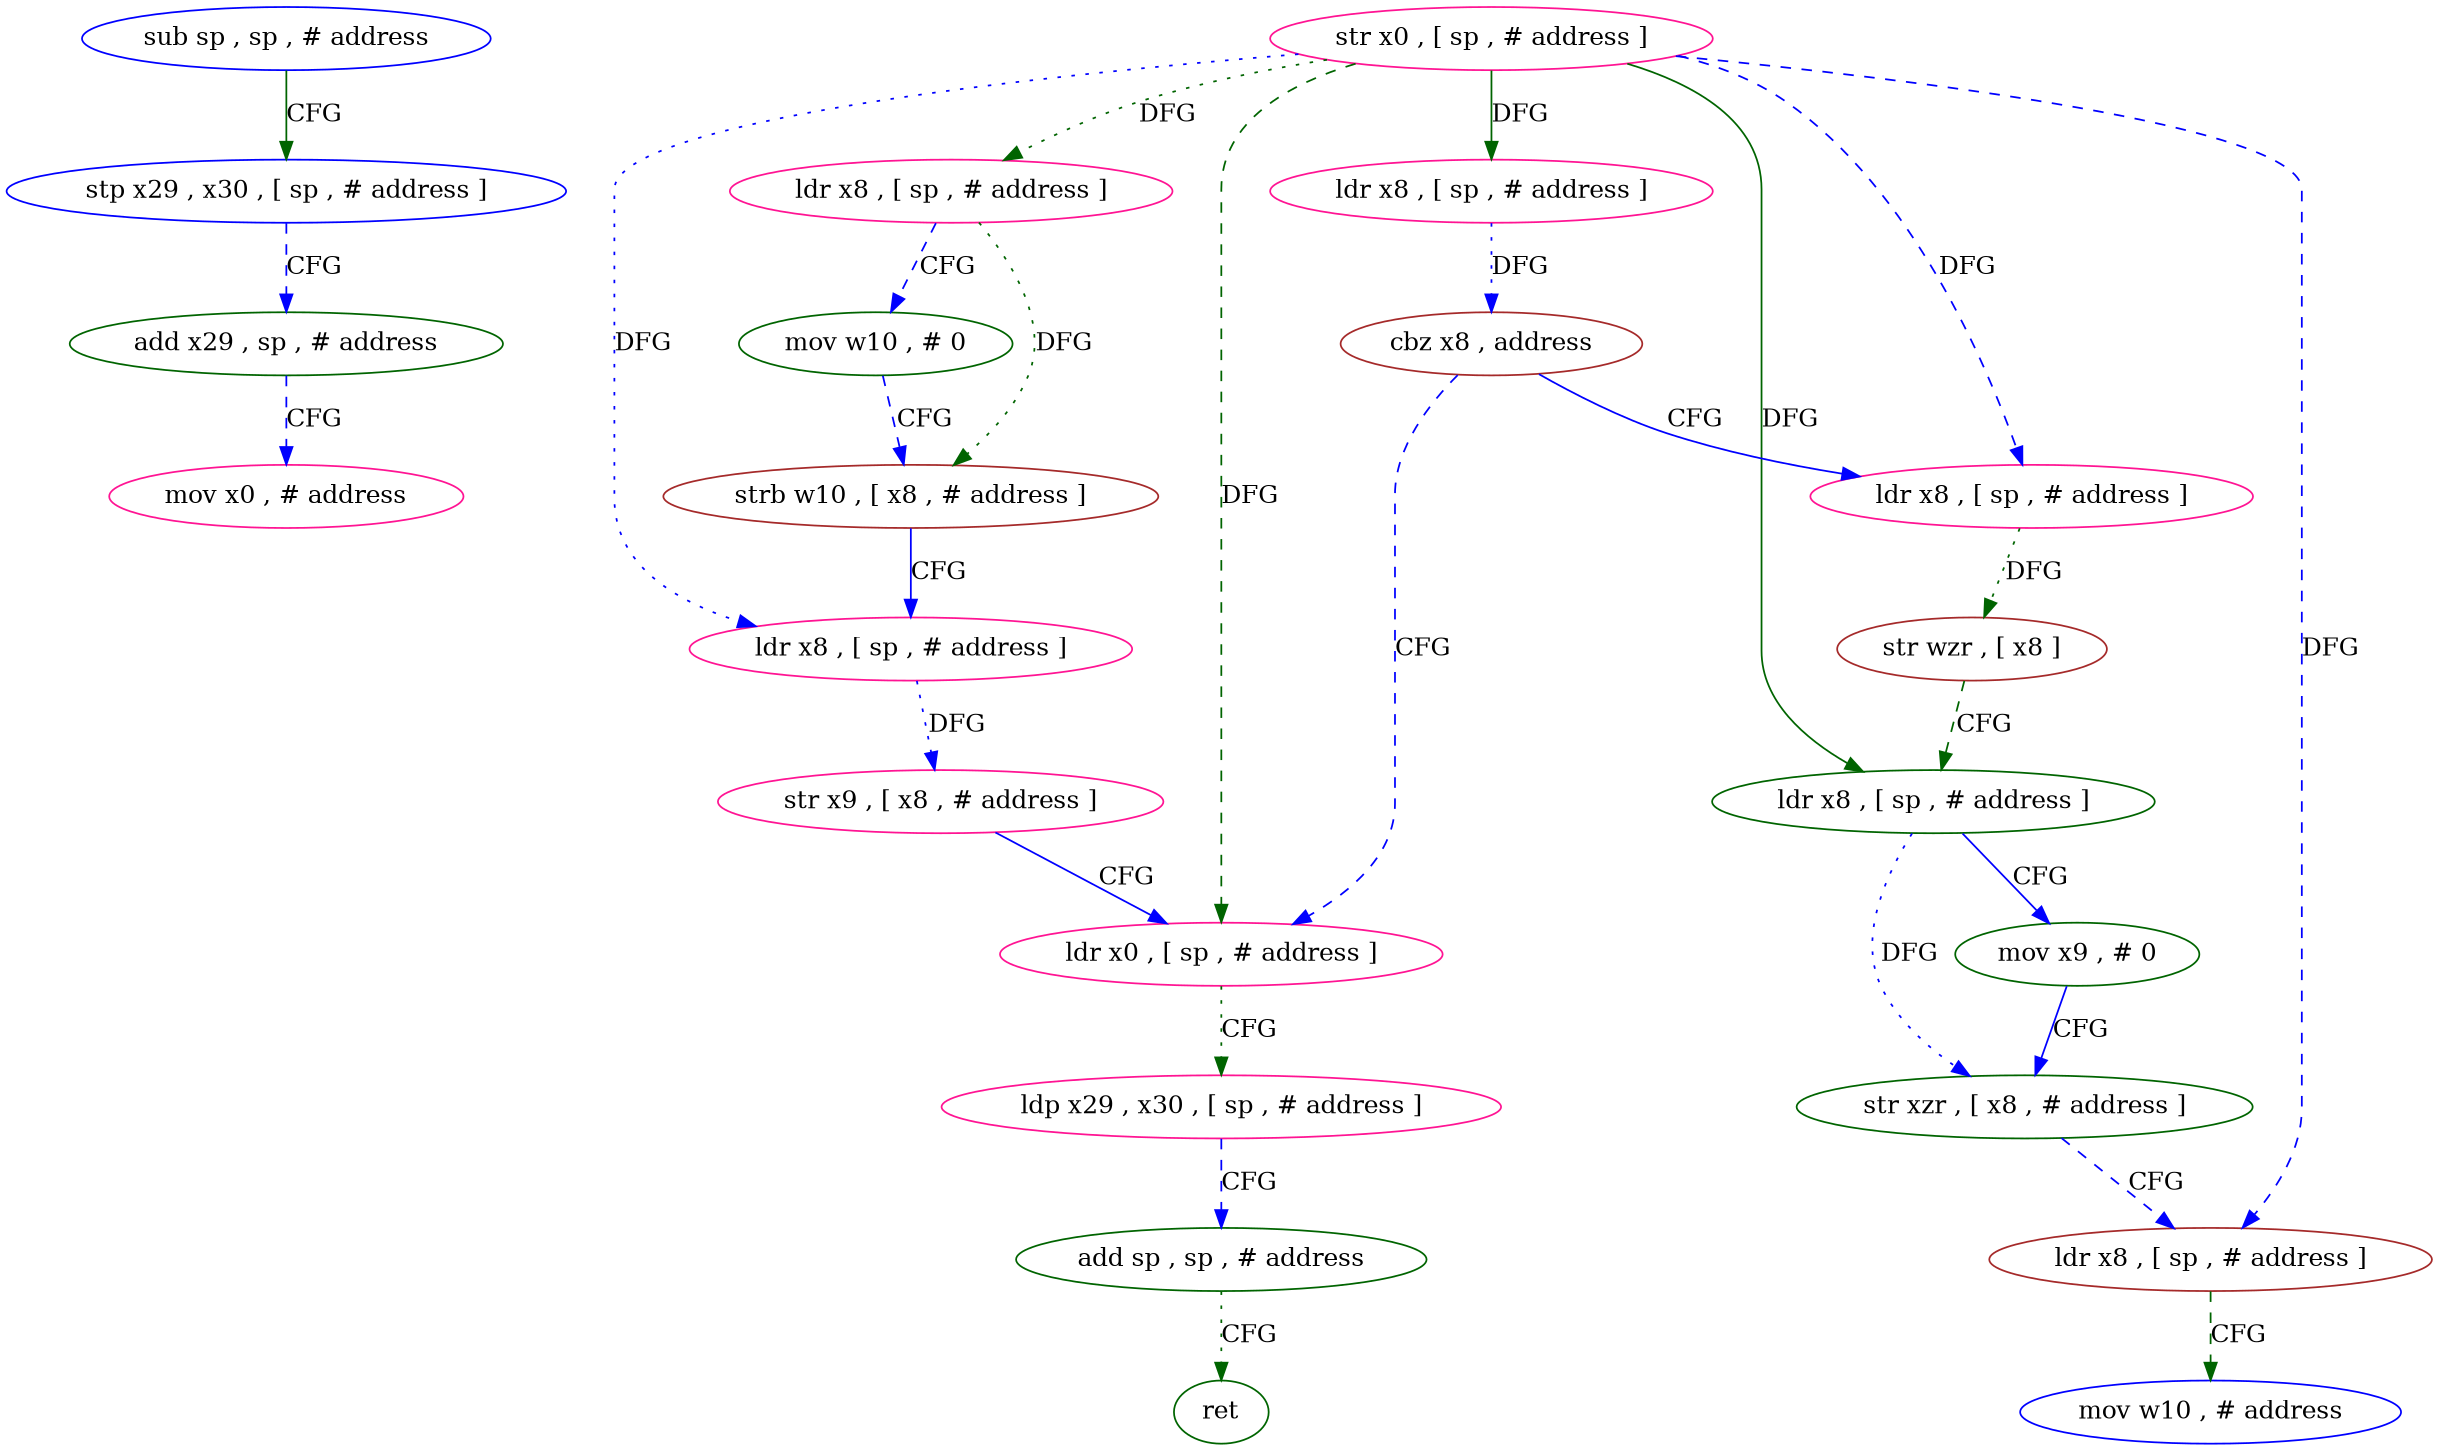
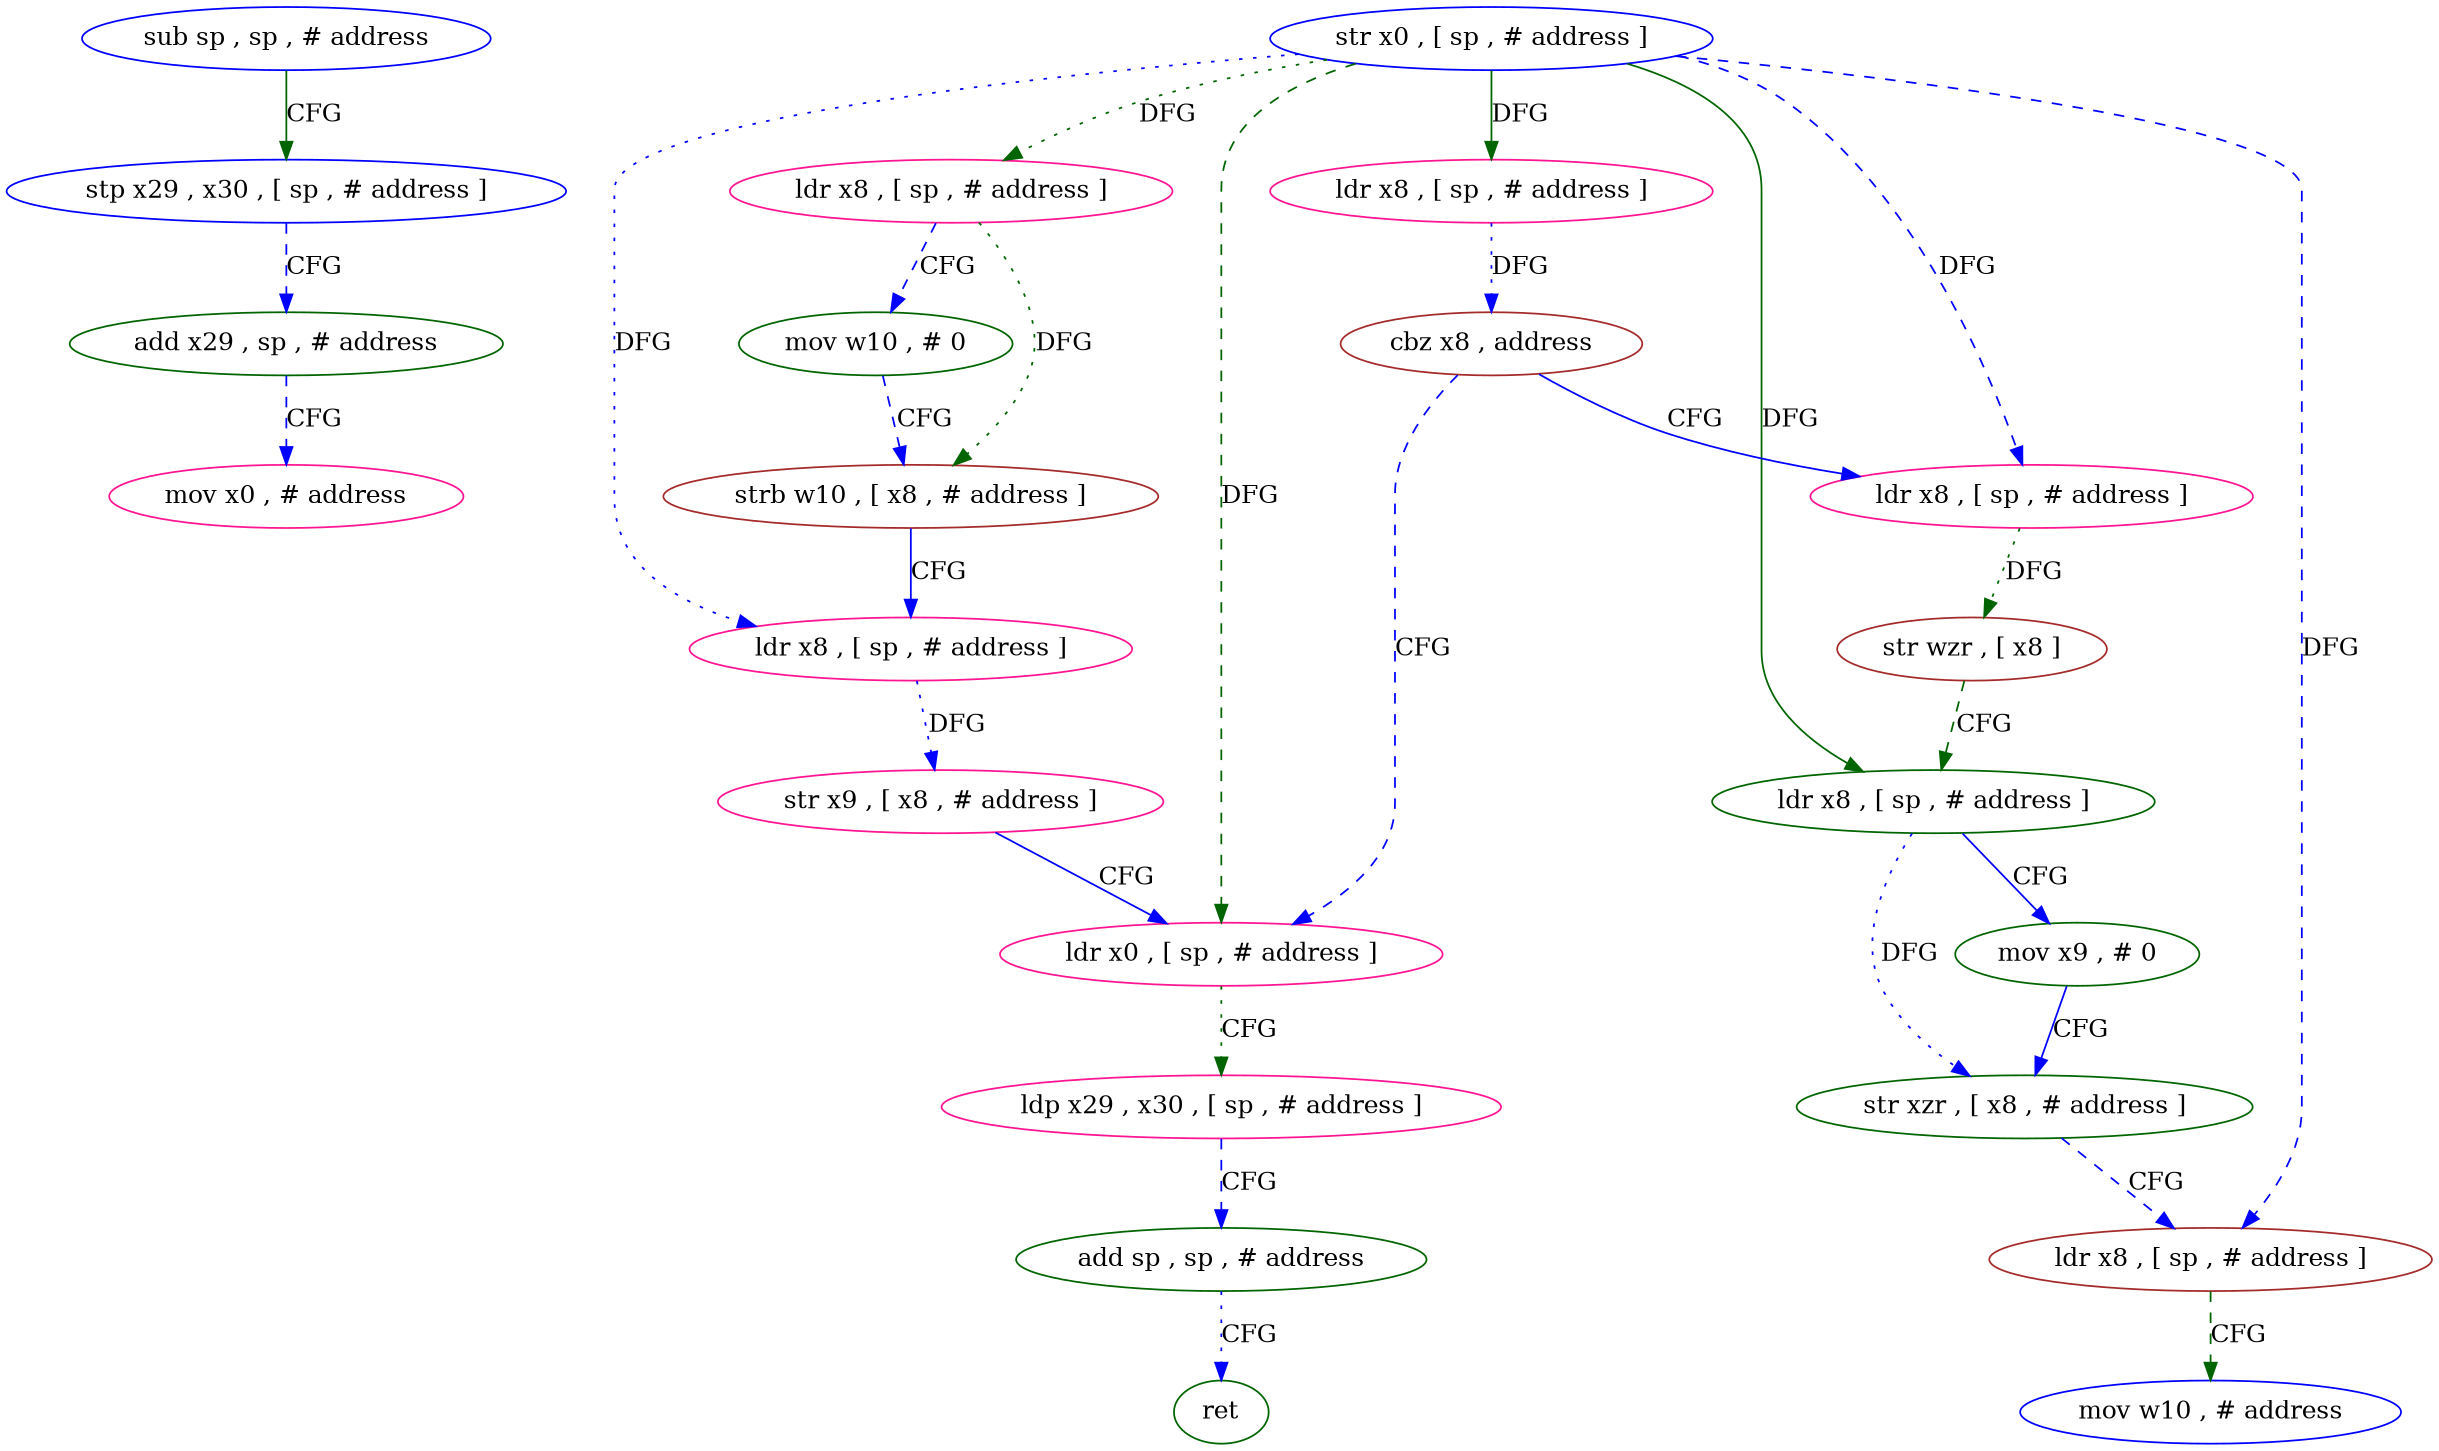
(1491, 39) -> (1491, 39)
(1221, 1327) -> (1221, 1327)
